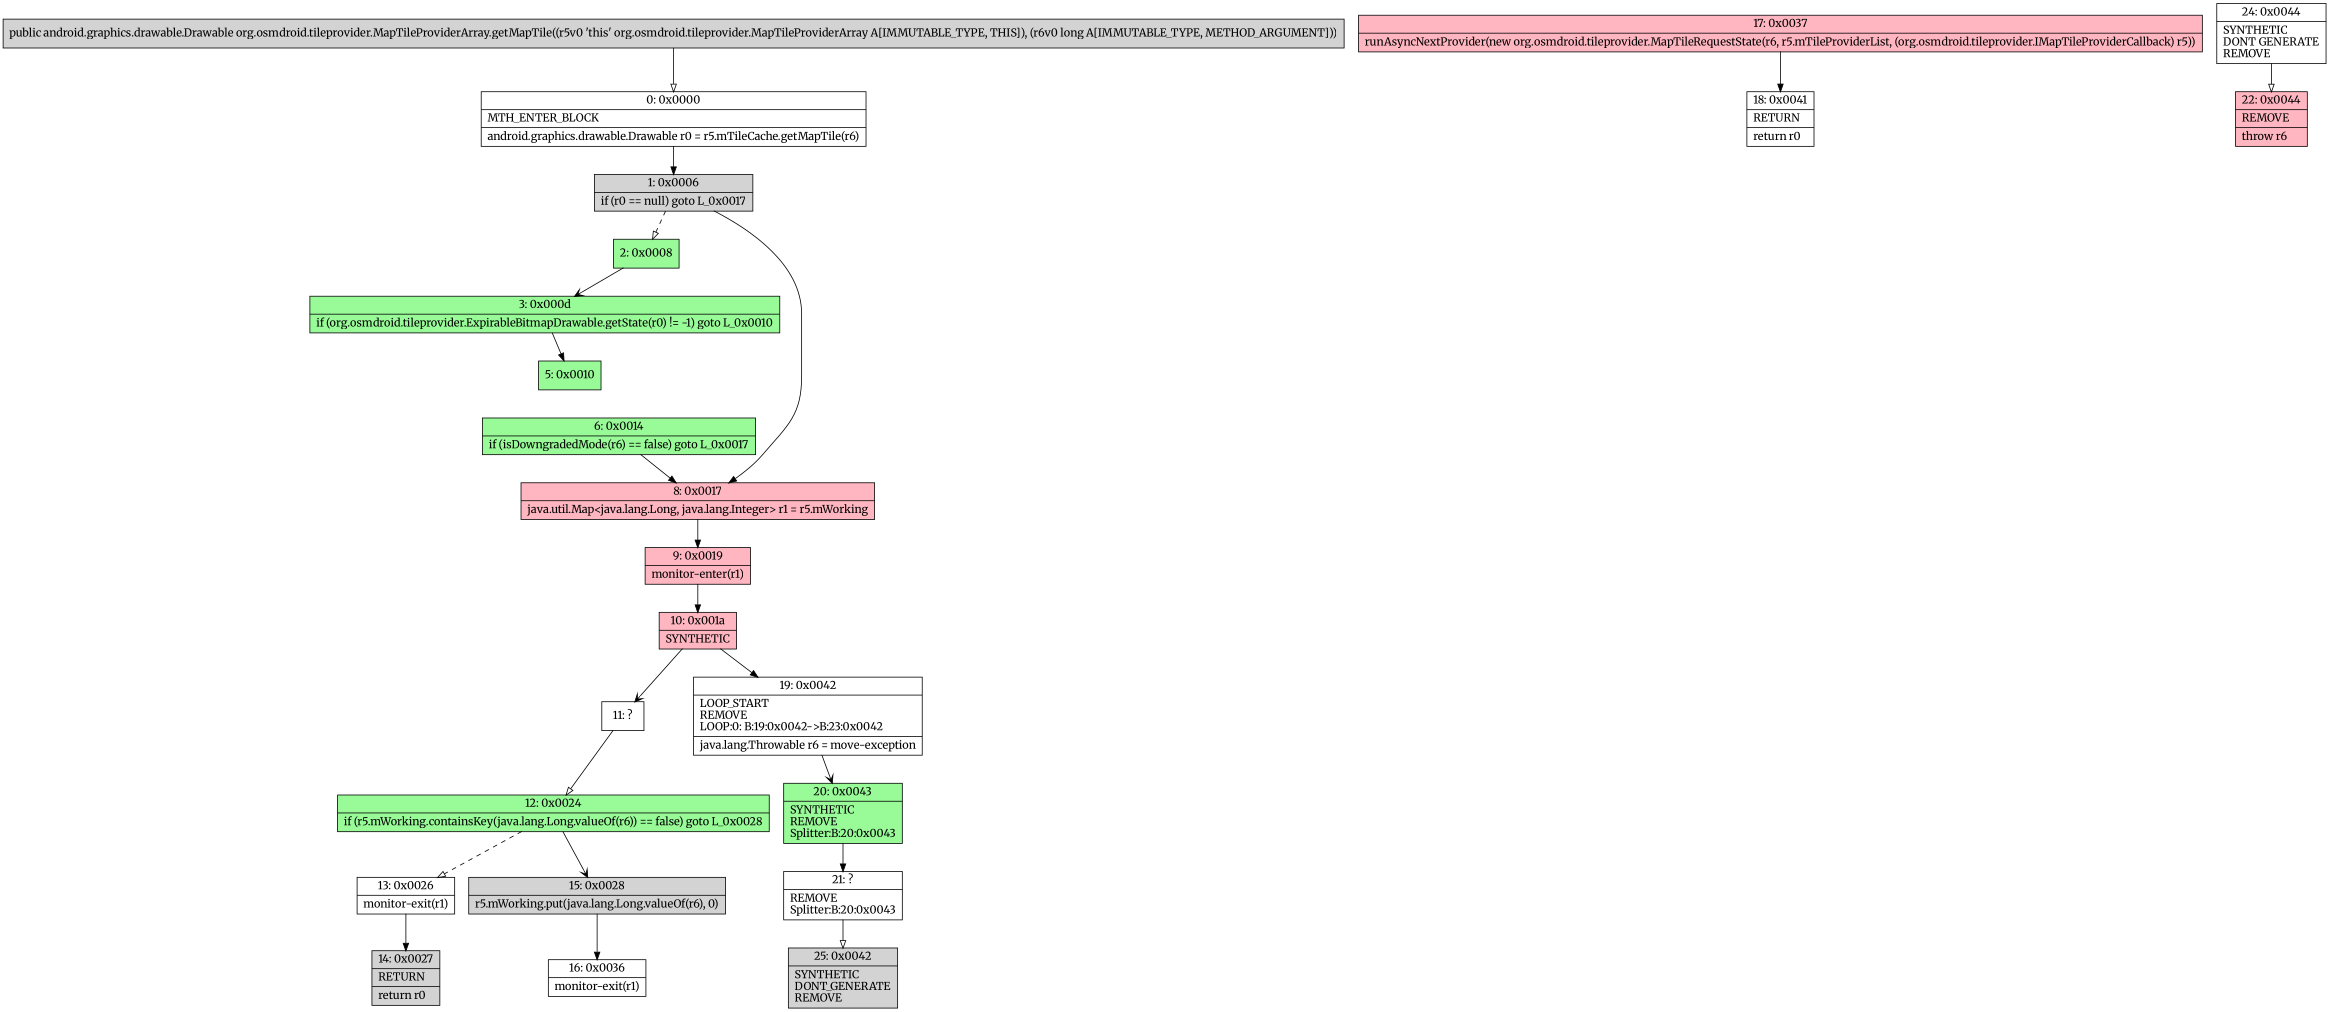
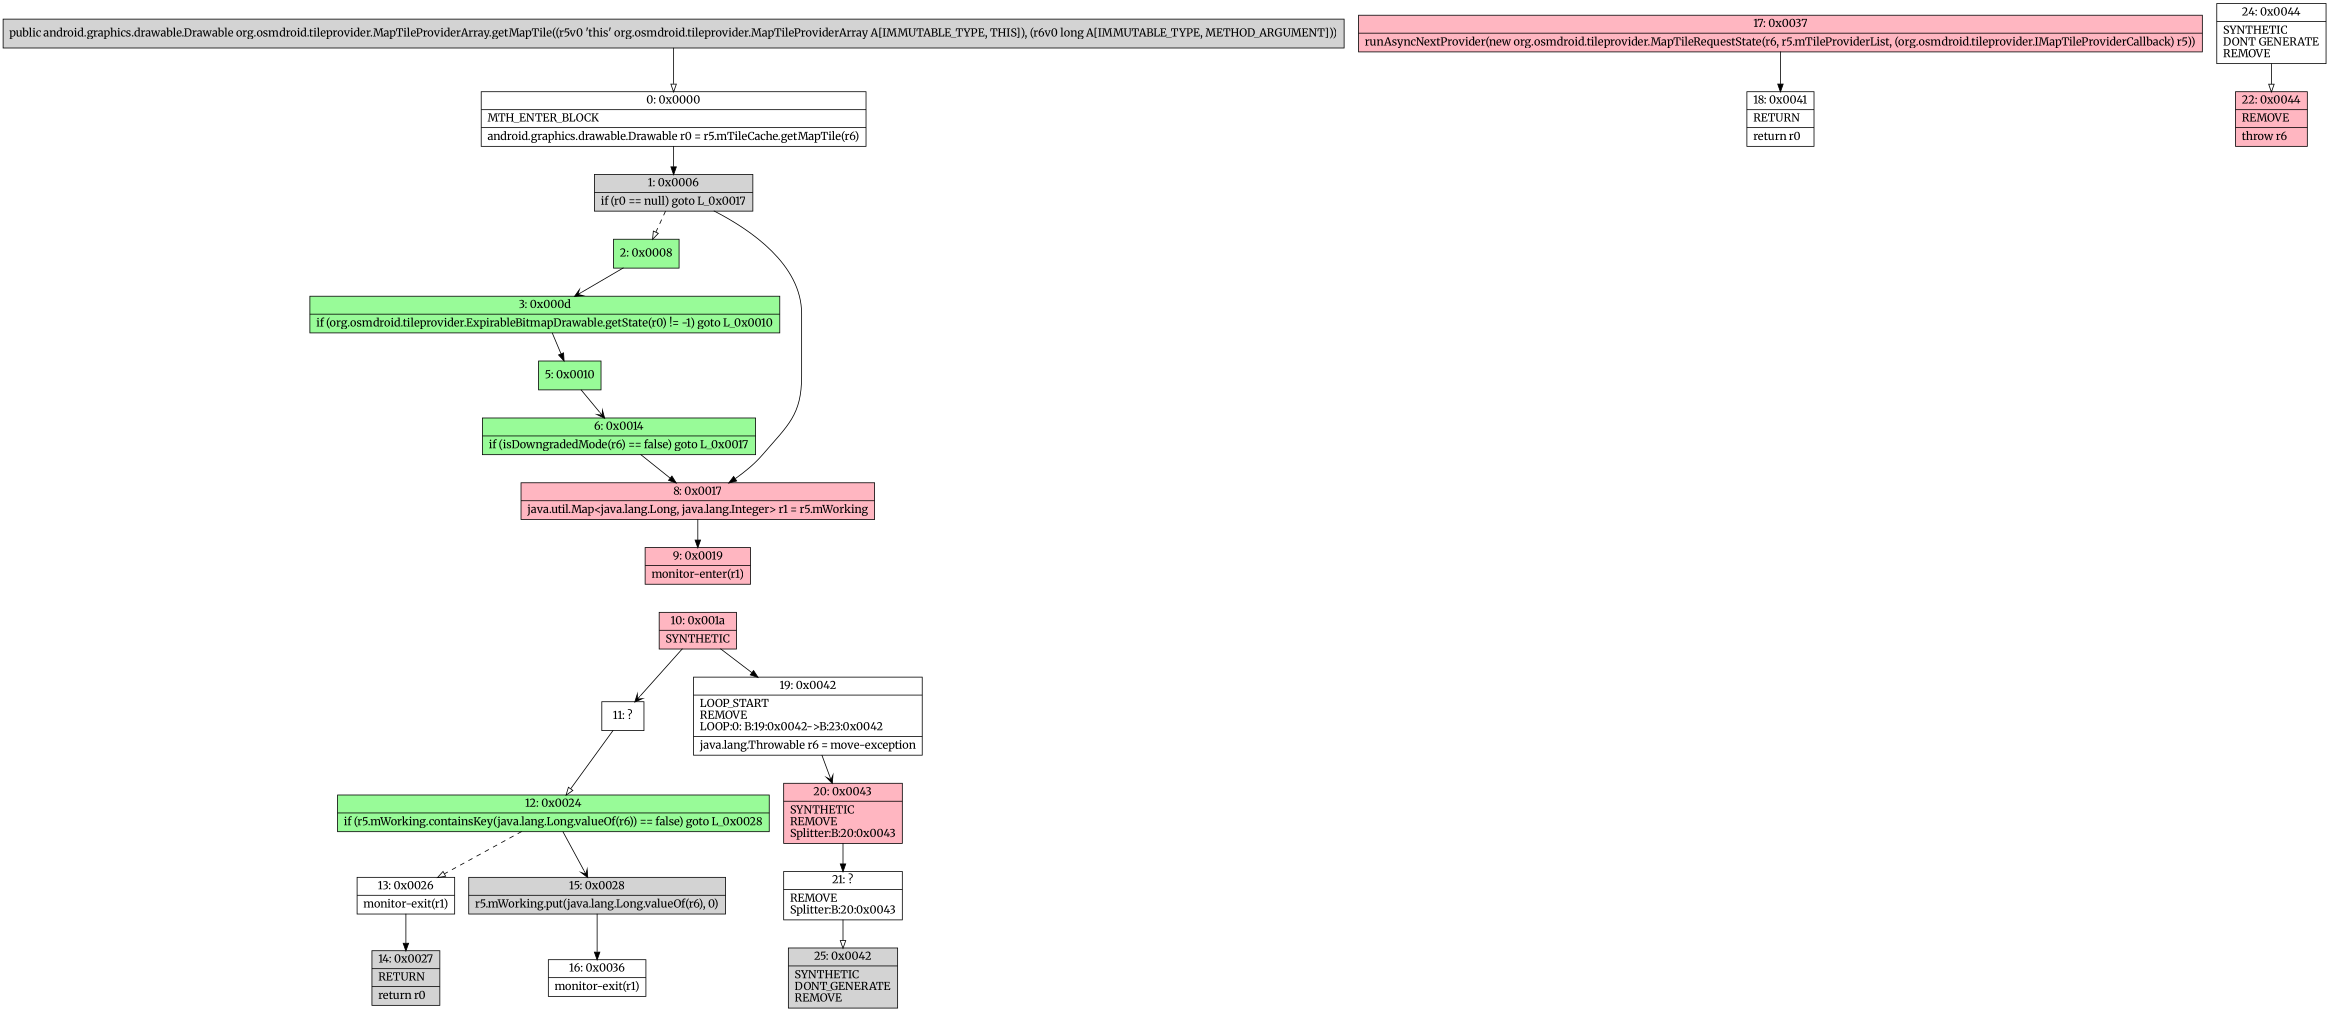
none -> (590, 401)
(698, 594) -> none
(843, 813) -> (843, 813)
